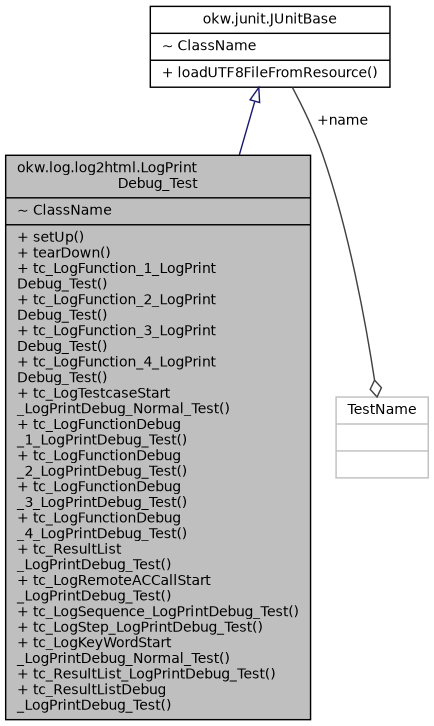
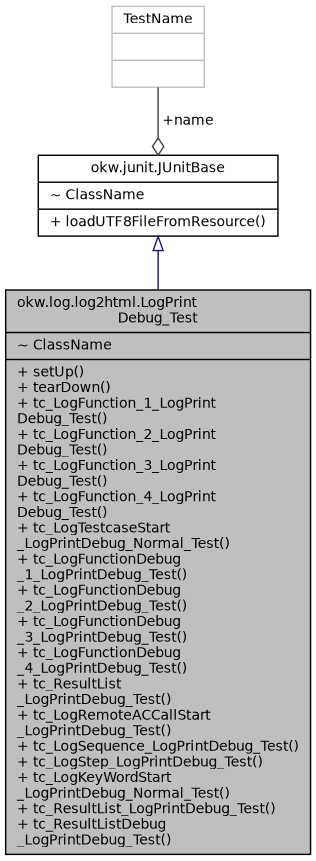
(345, 230) -> (158, 112)
